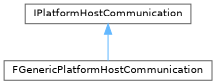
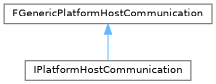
(108, 47) -> (108, 47)
